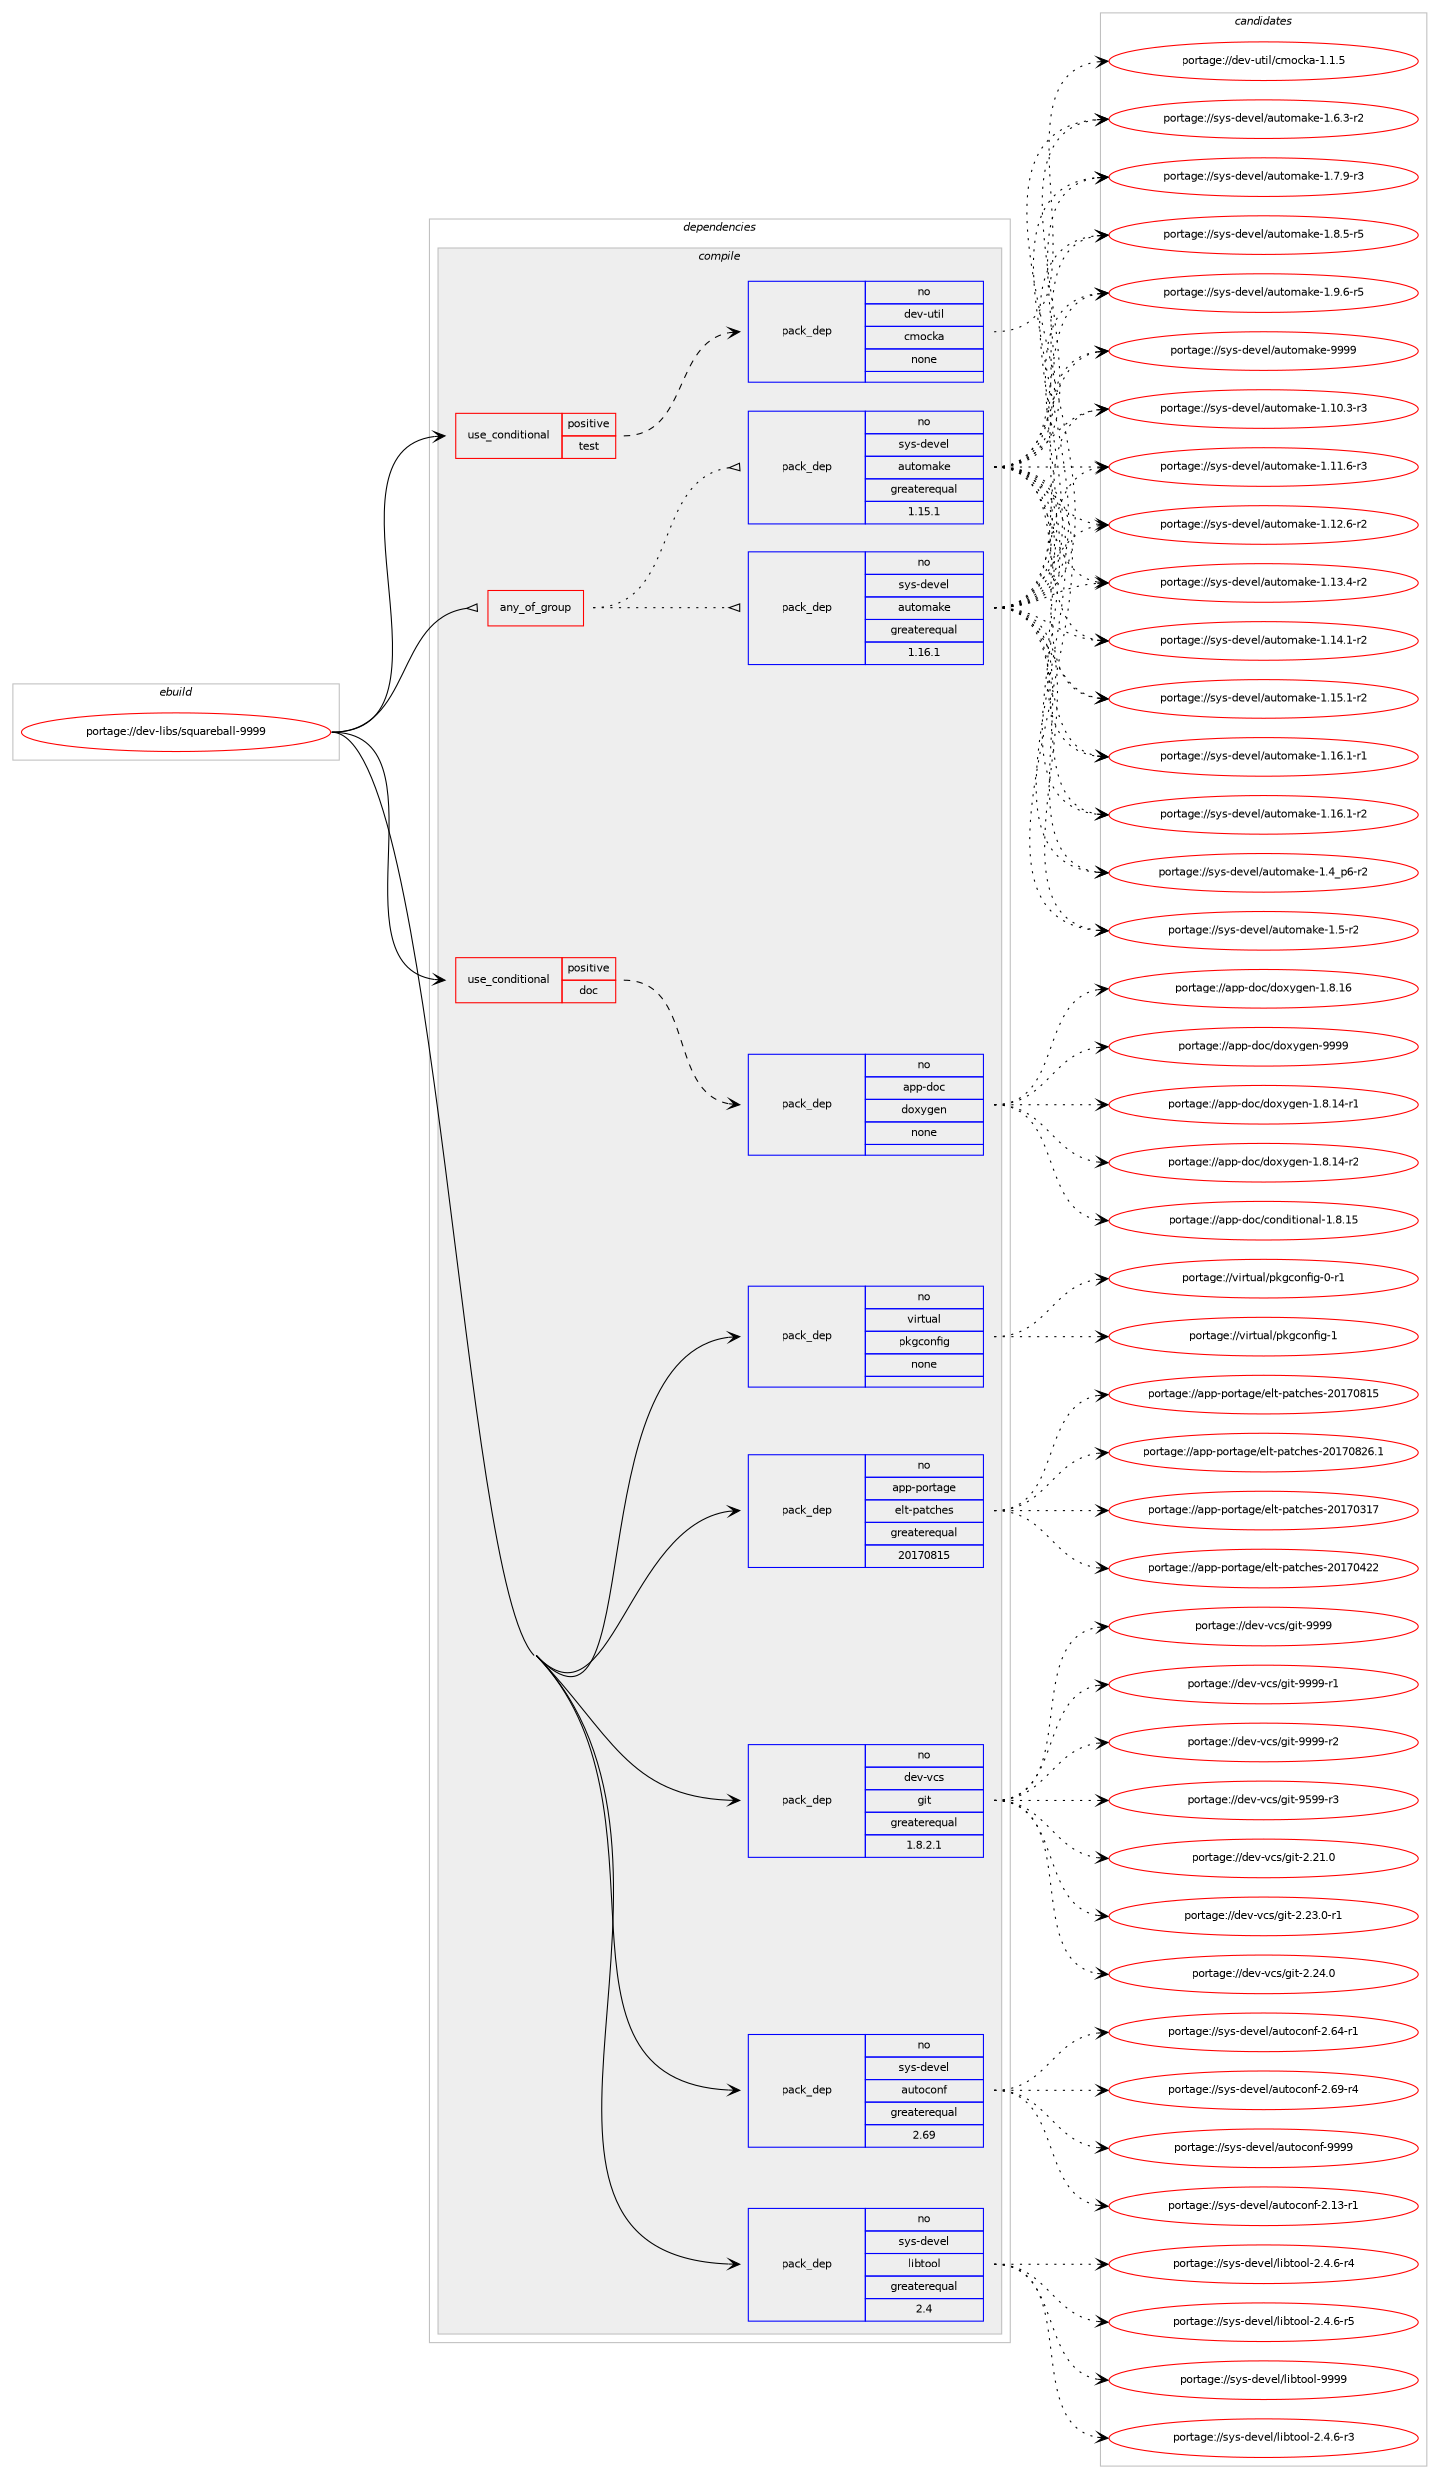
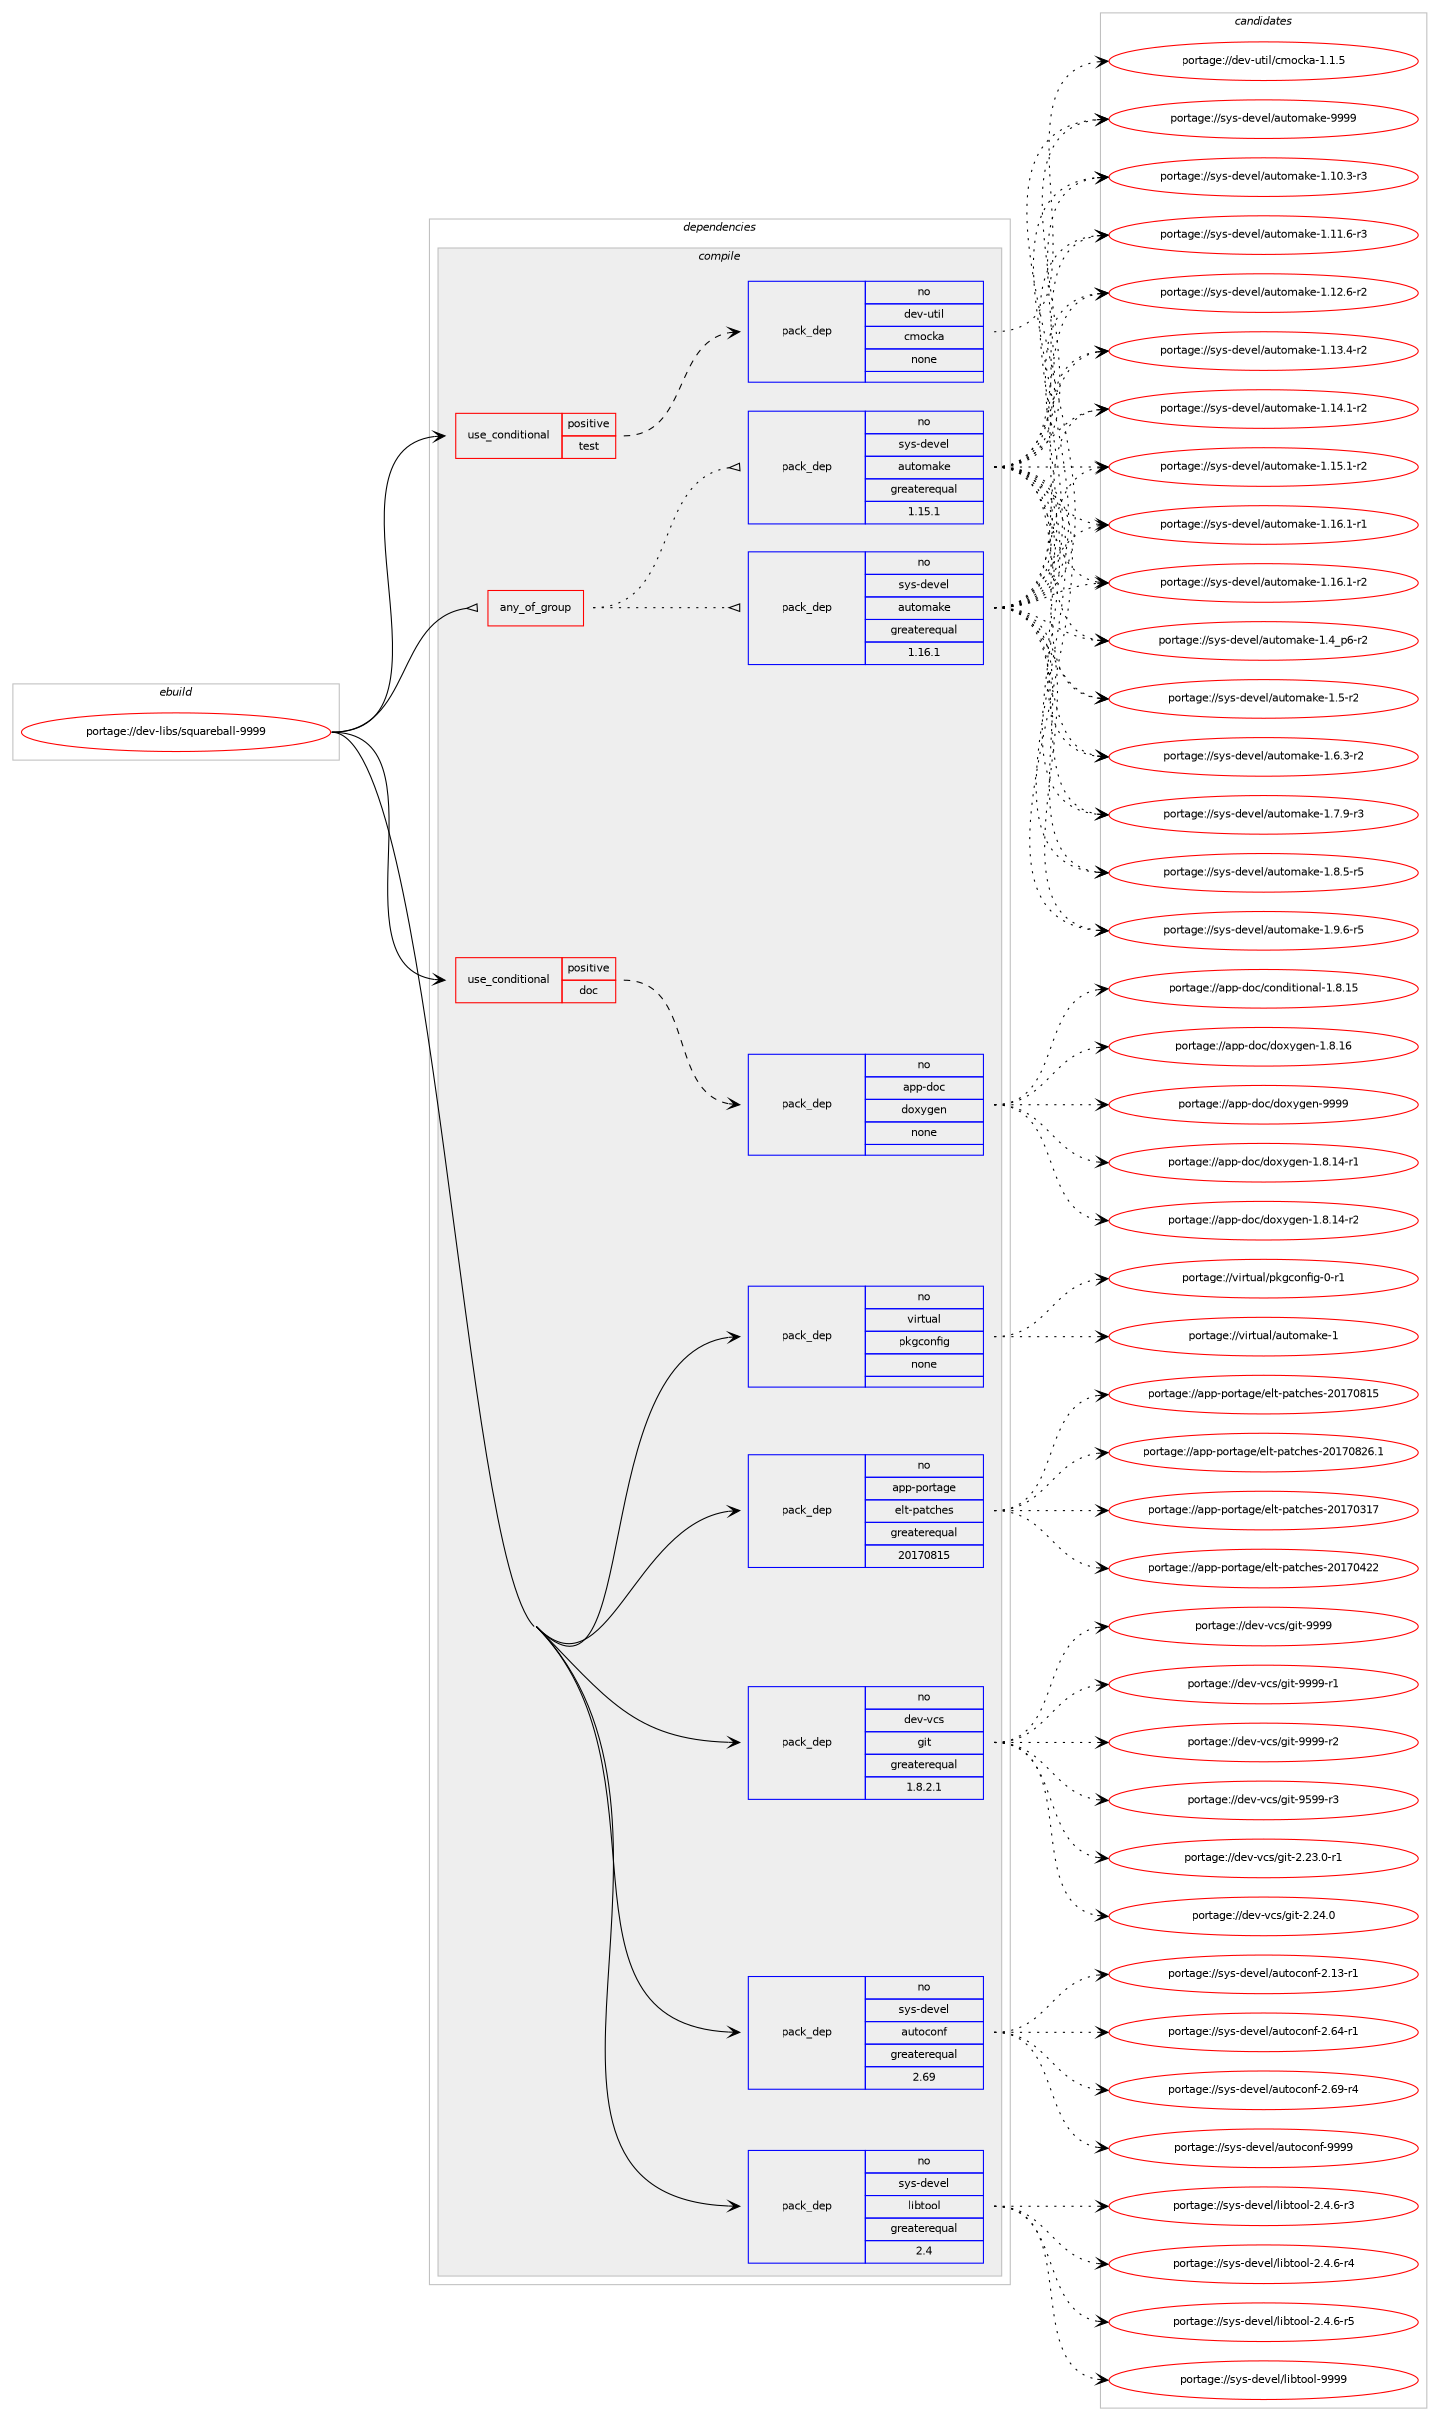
(1264, 1337) -> (1264, 1337)
(1264, 1858) -> none
